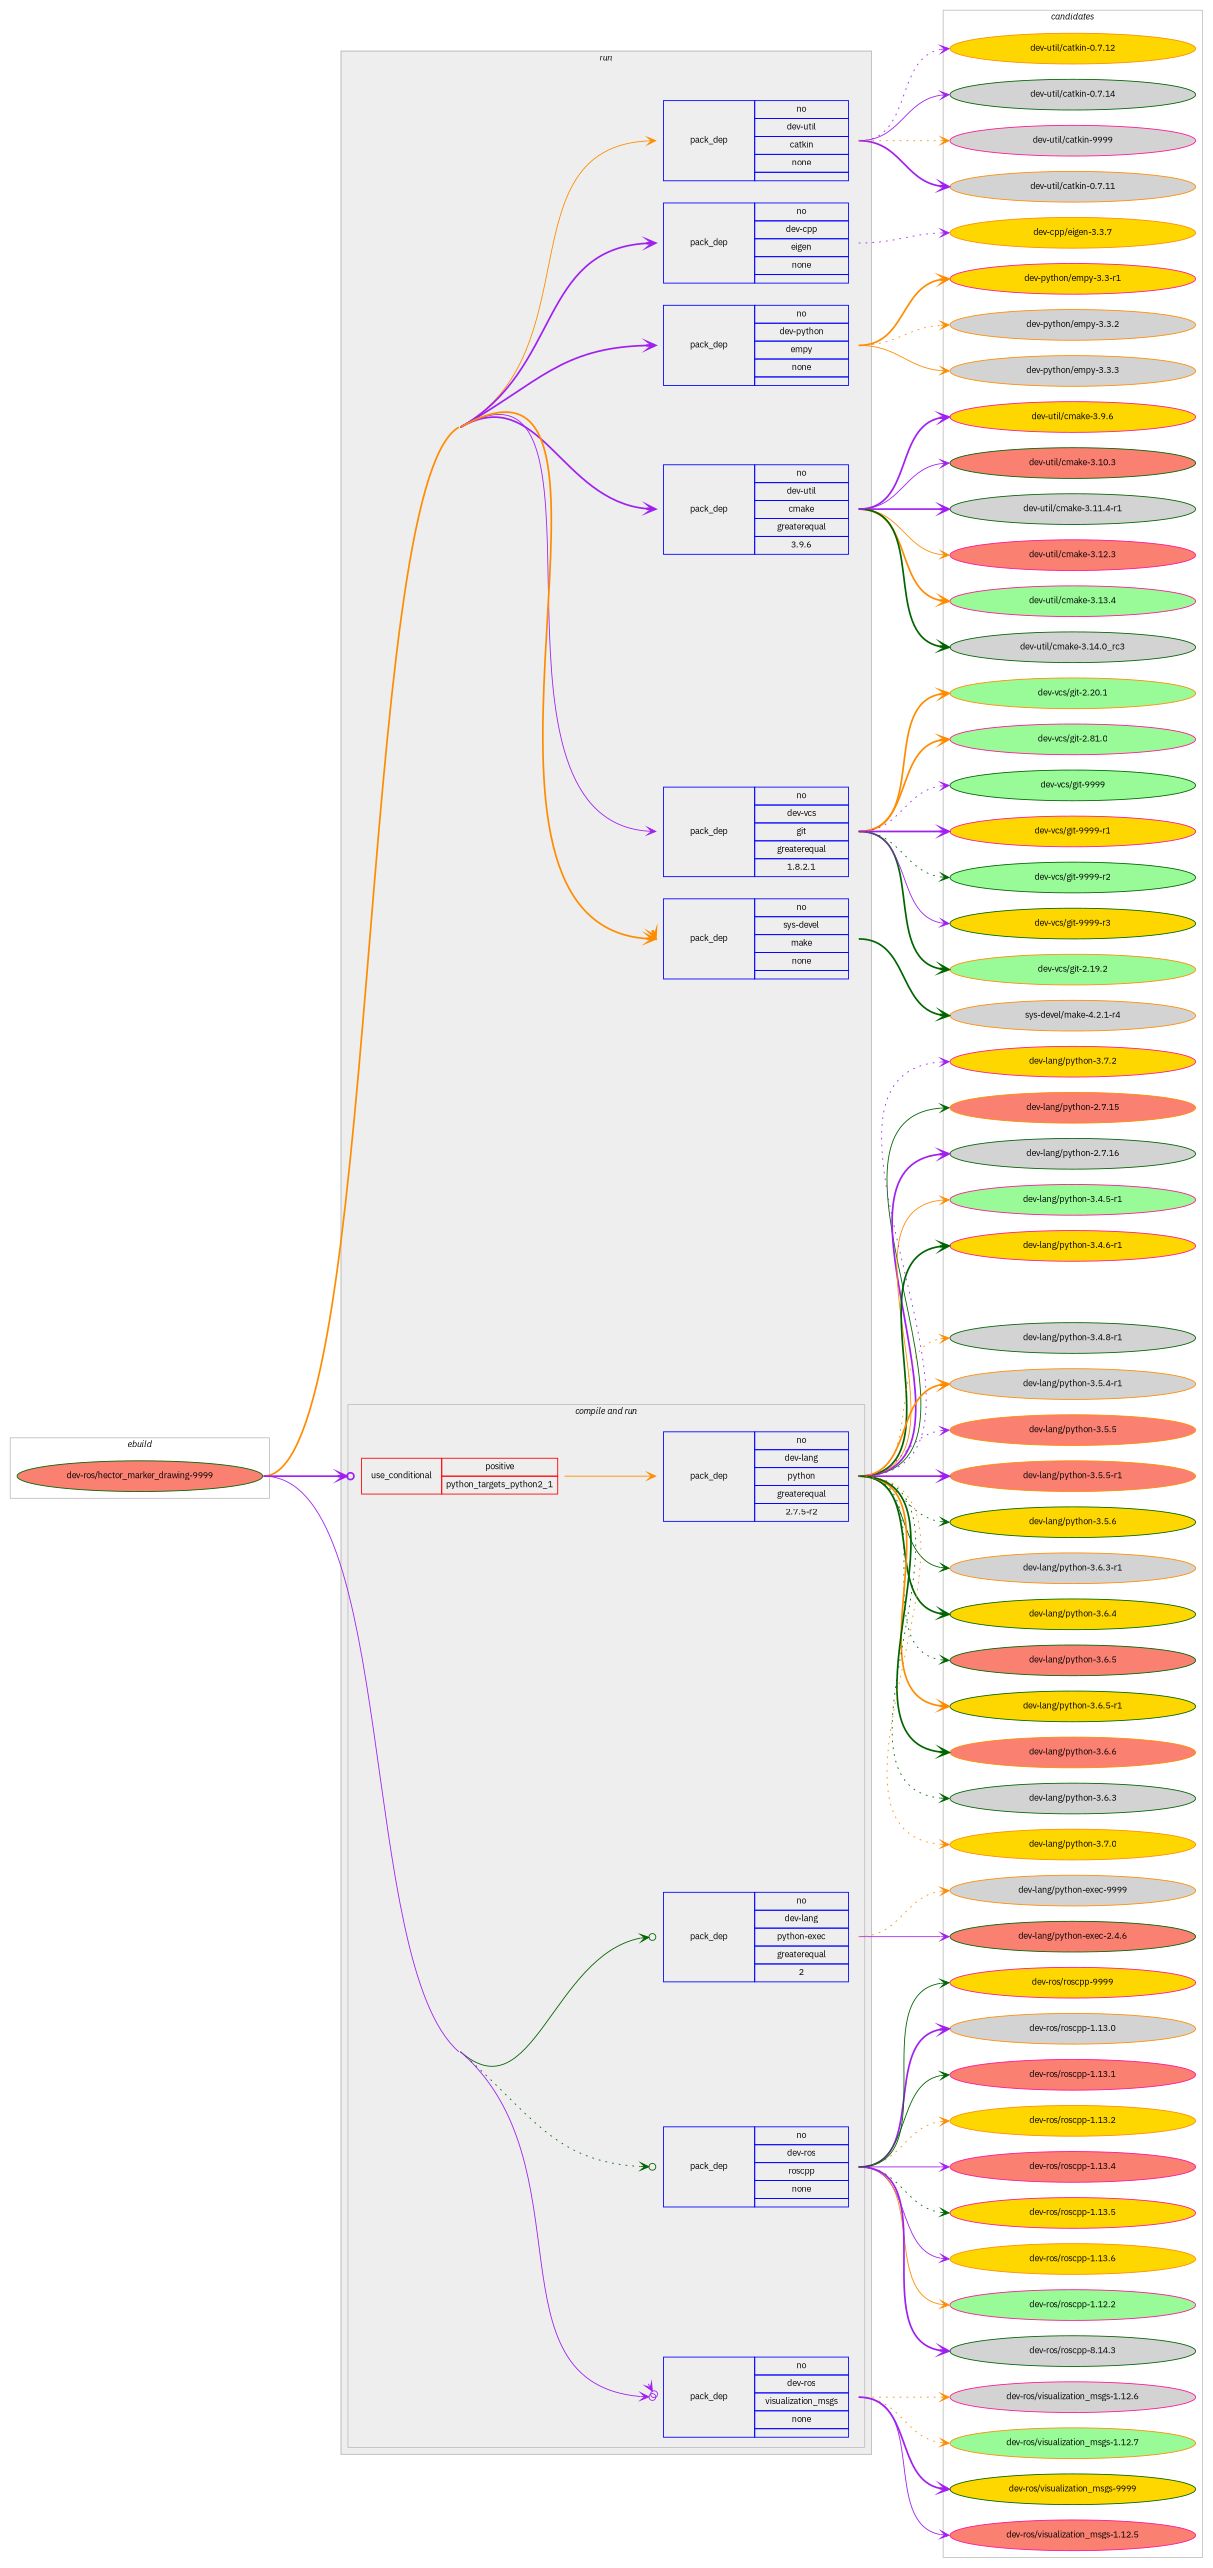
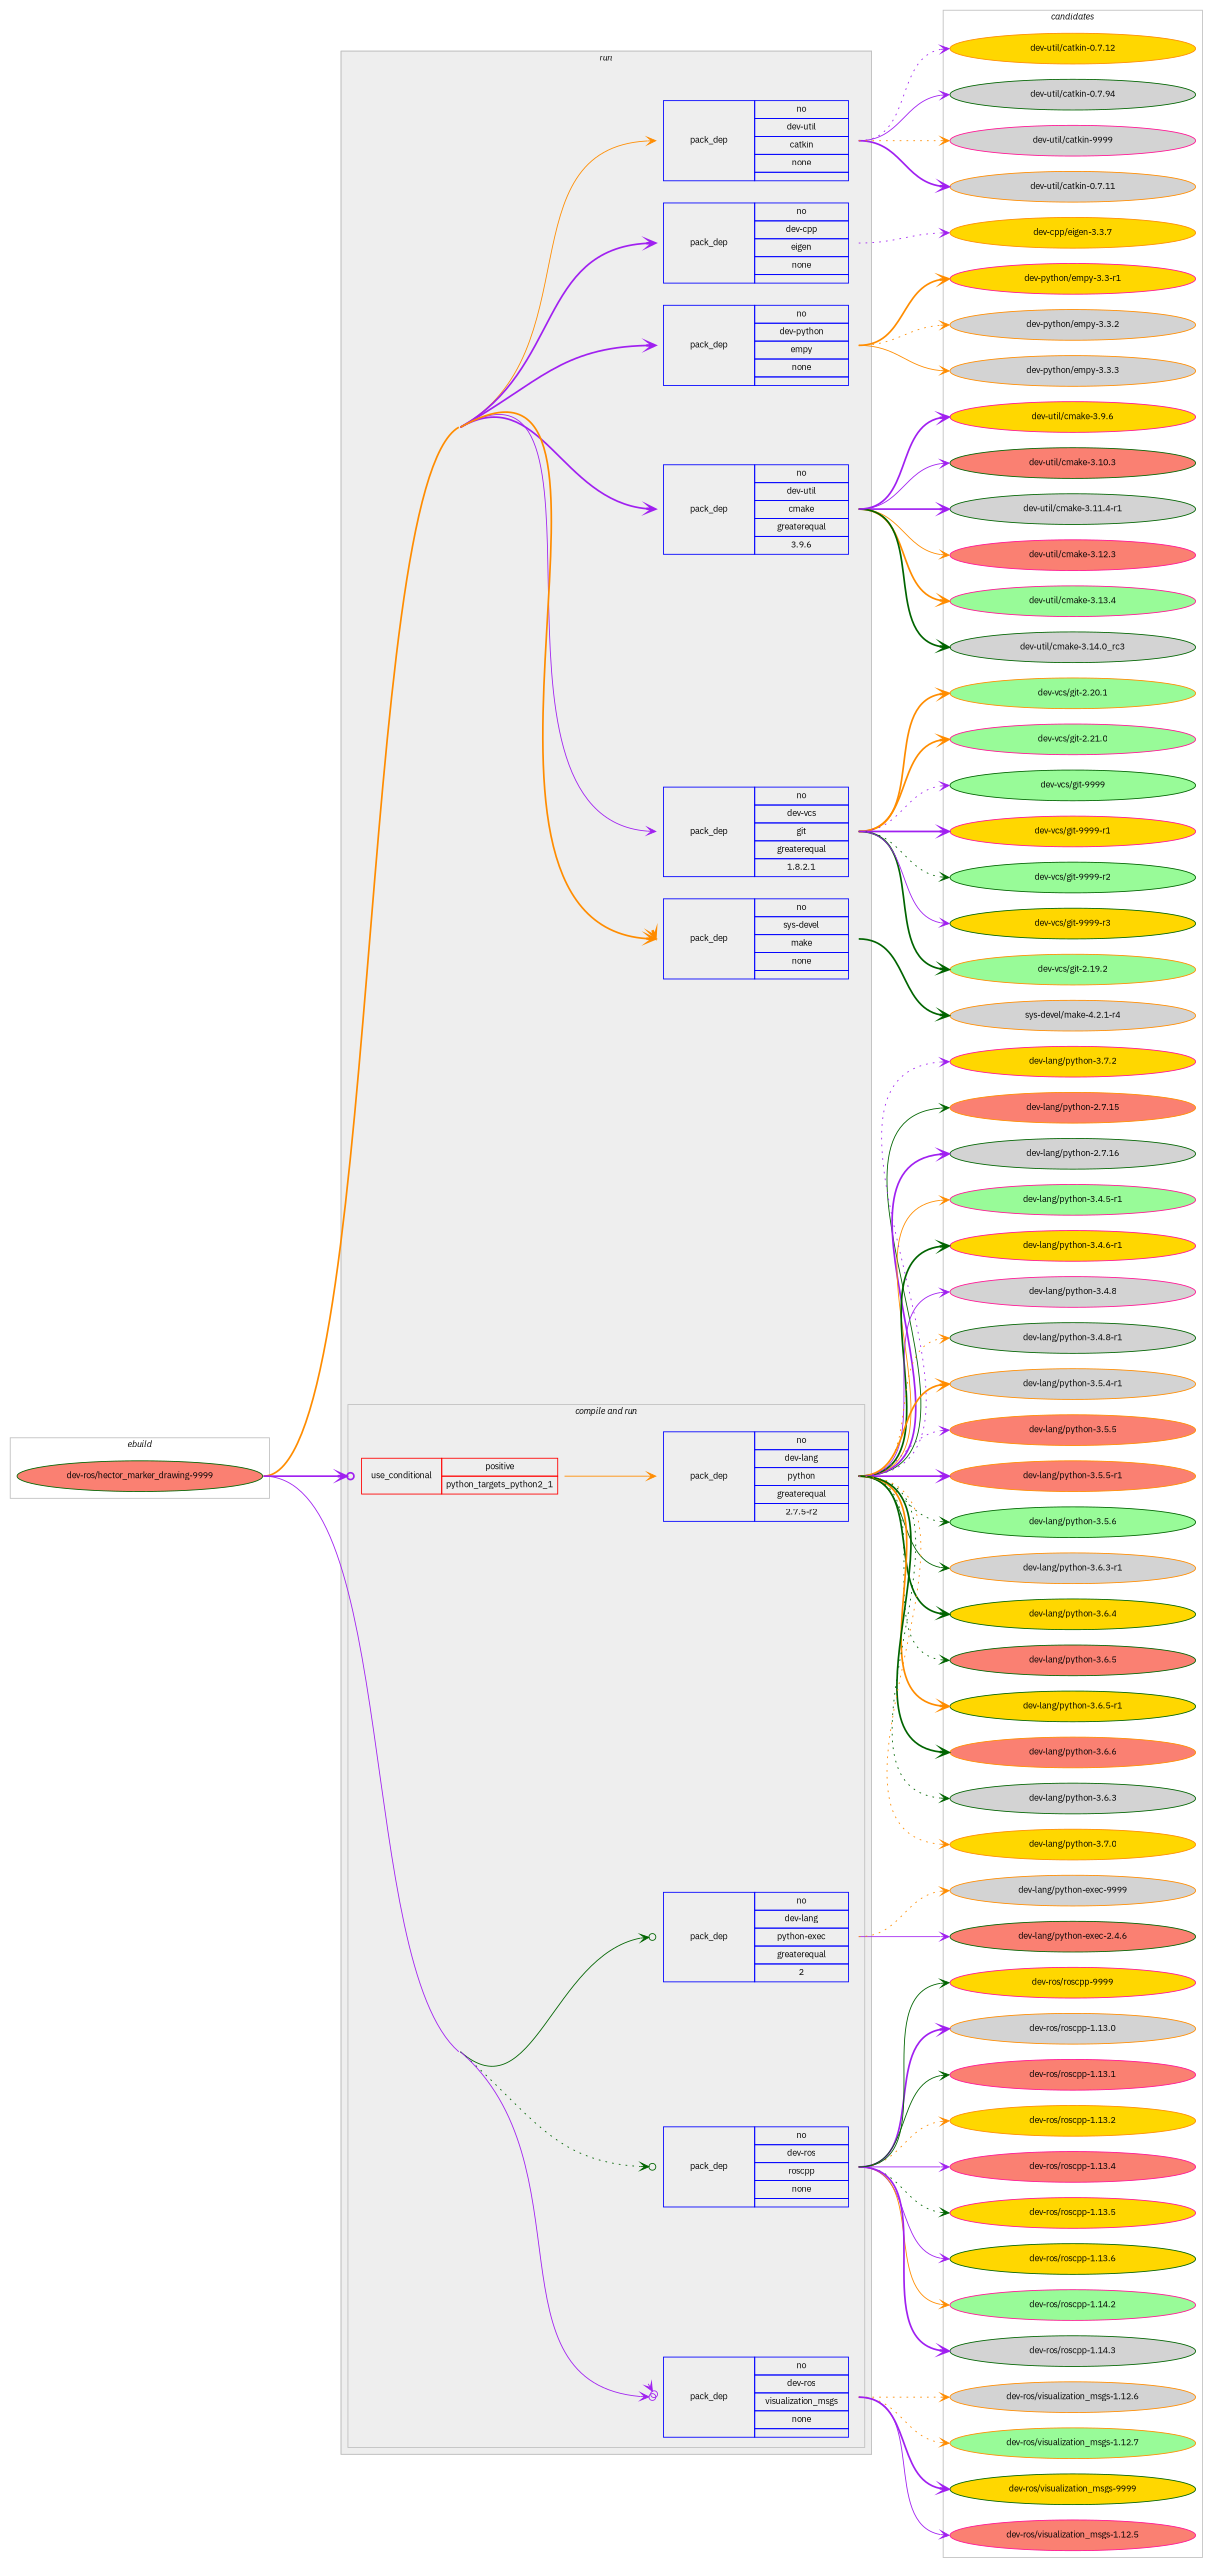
(1073, 95) -> (1073, 95)
(1073, 739) -> (1073, 739)
none -> (1073, 1292)
(1073, 1522) -> (1073, 1522)
(1073, 2259) -> (1073, 2259)
(1073, 2305) -> (1073, 2305)
(1073, 2351) -> (1073, 2351)
(1073, 2397) -> (1073, 2397)
